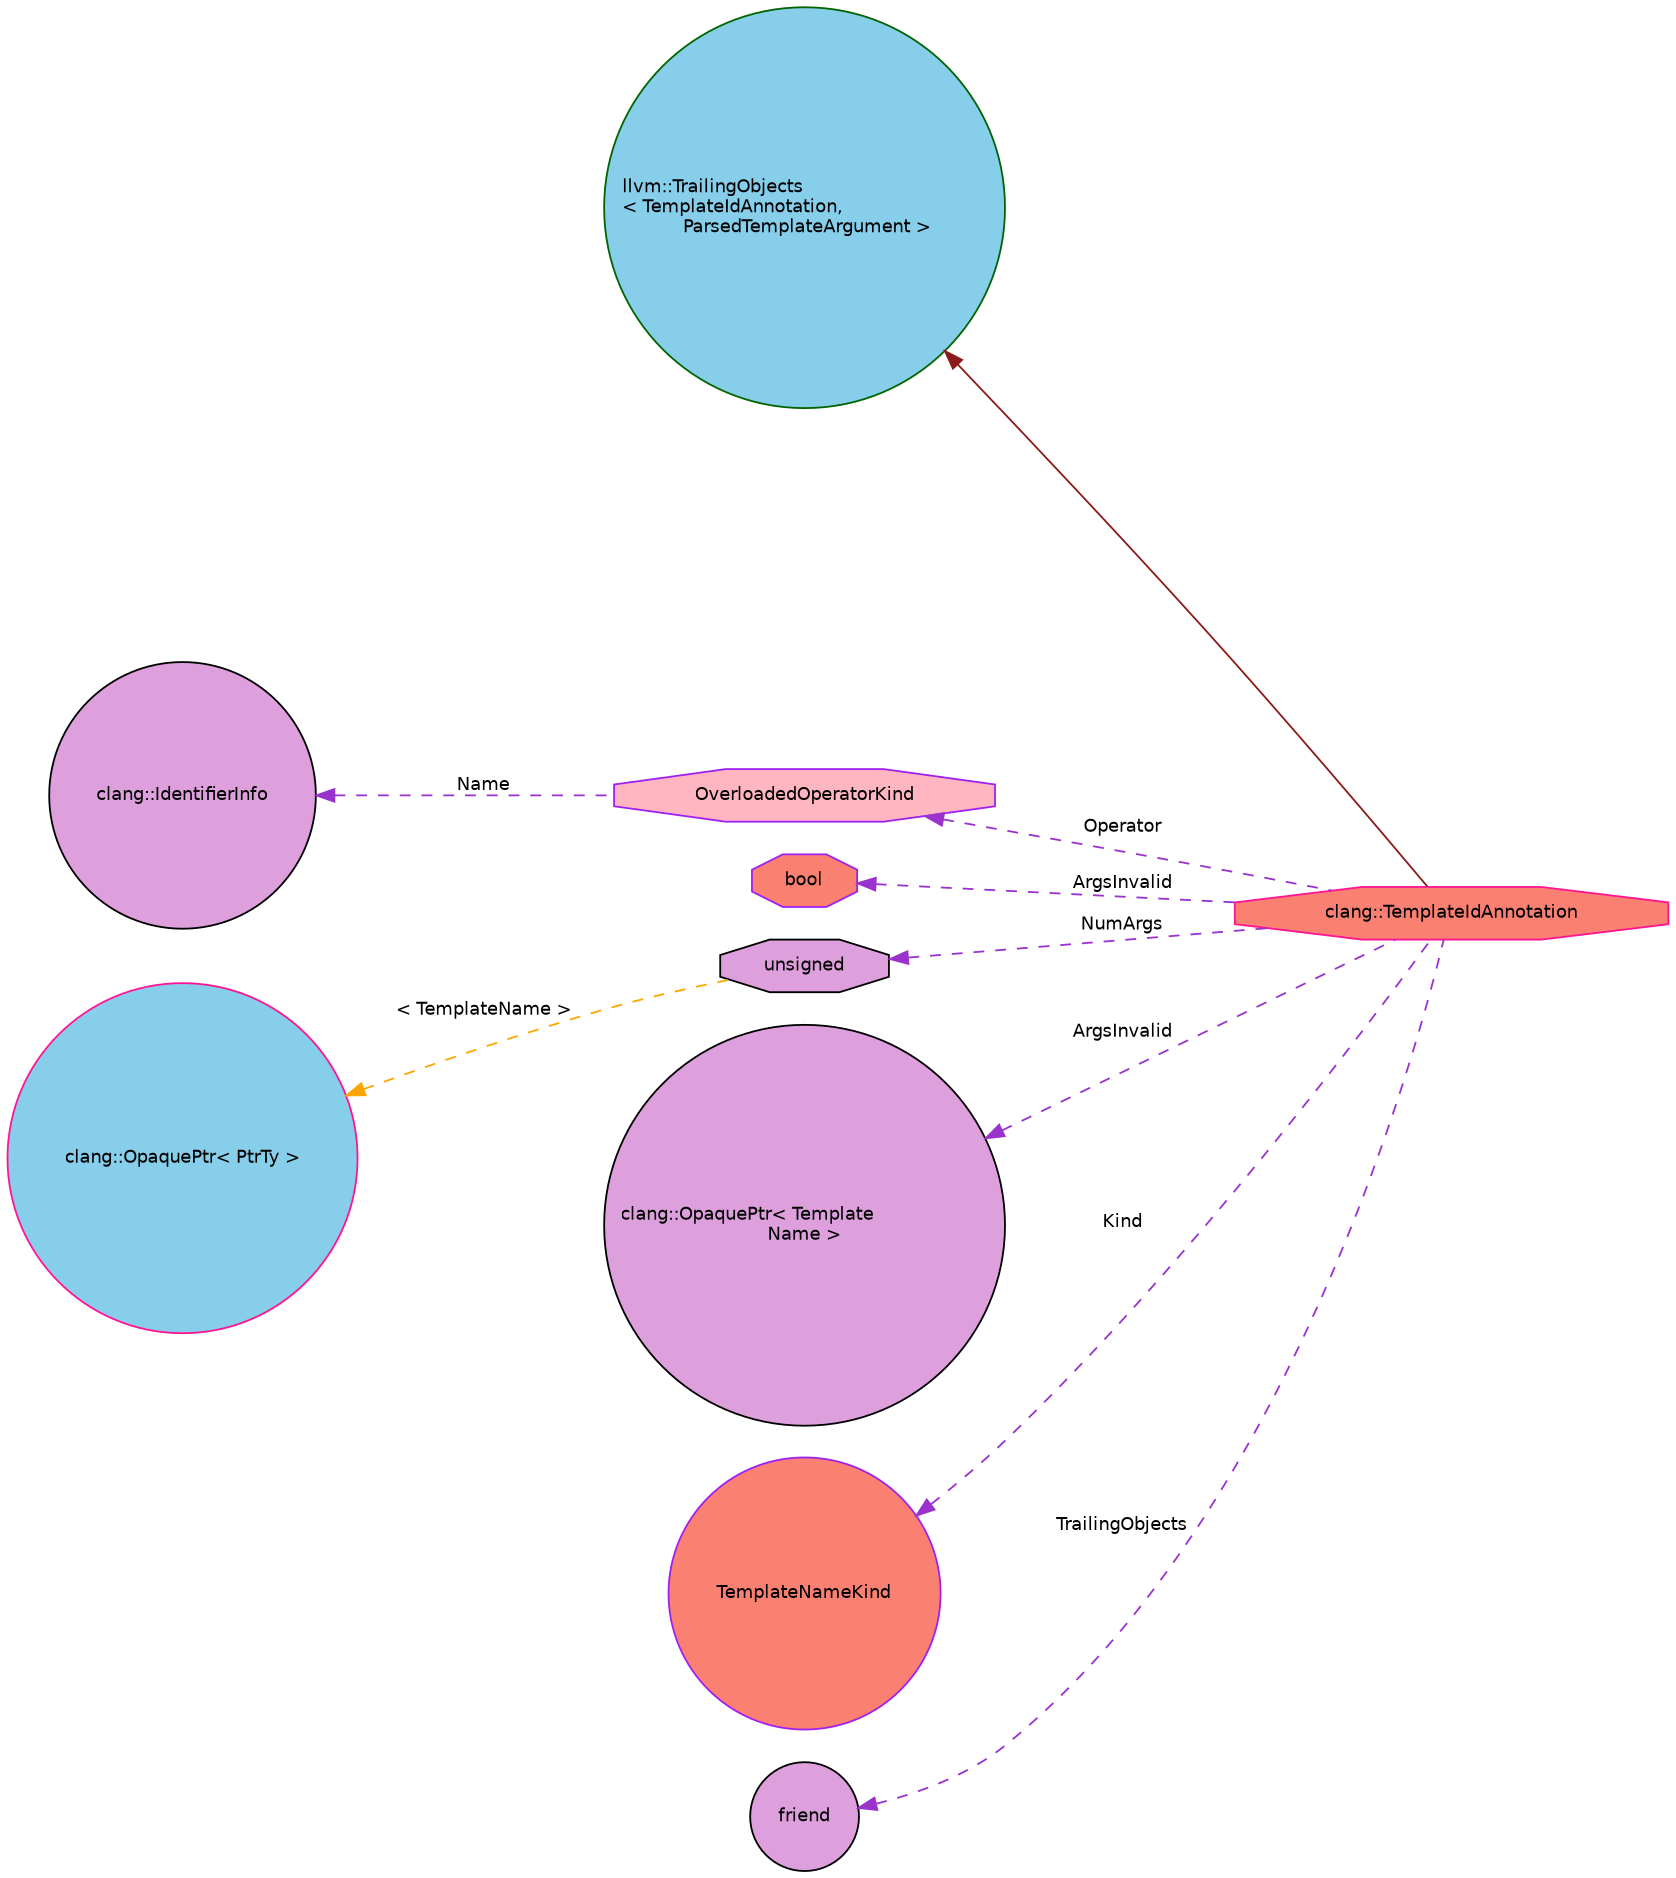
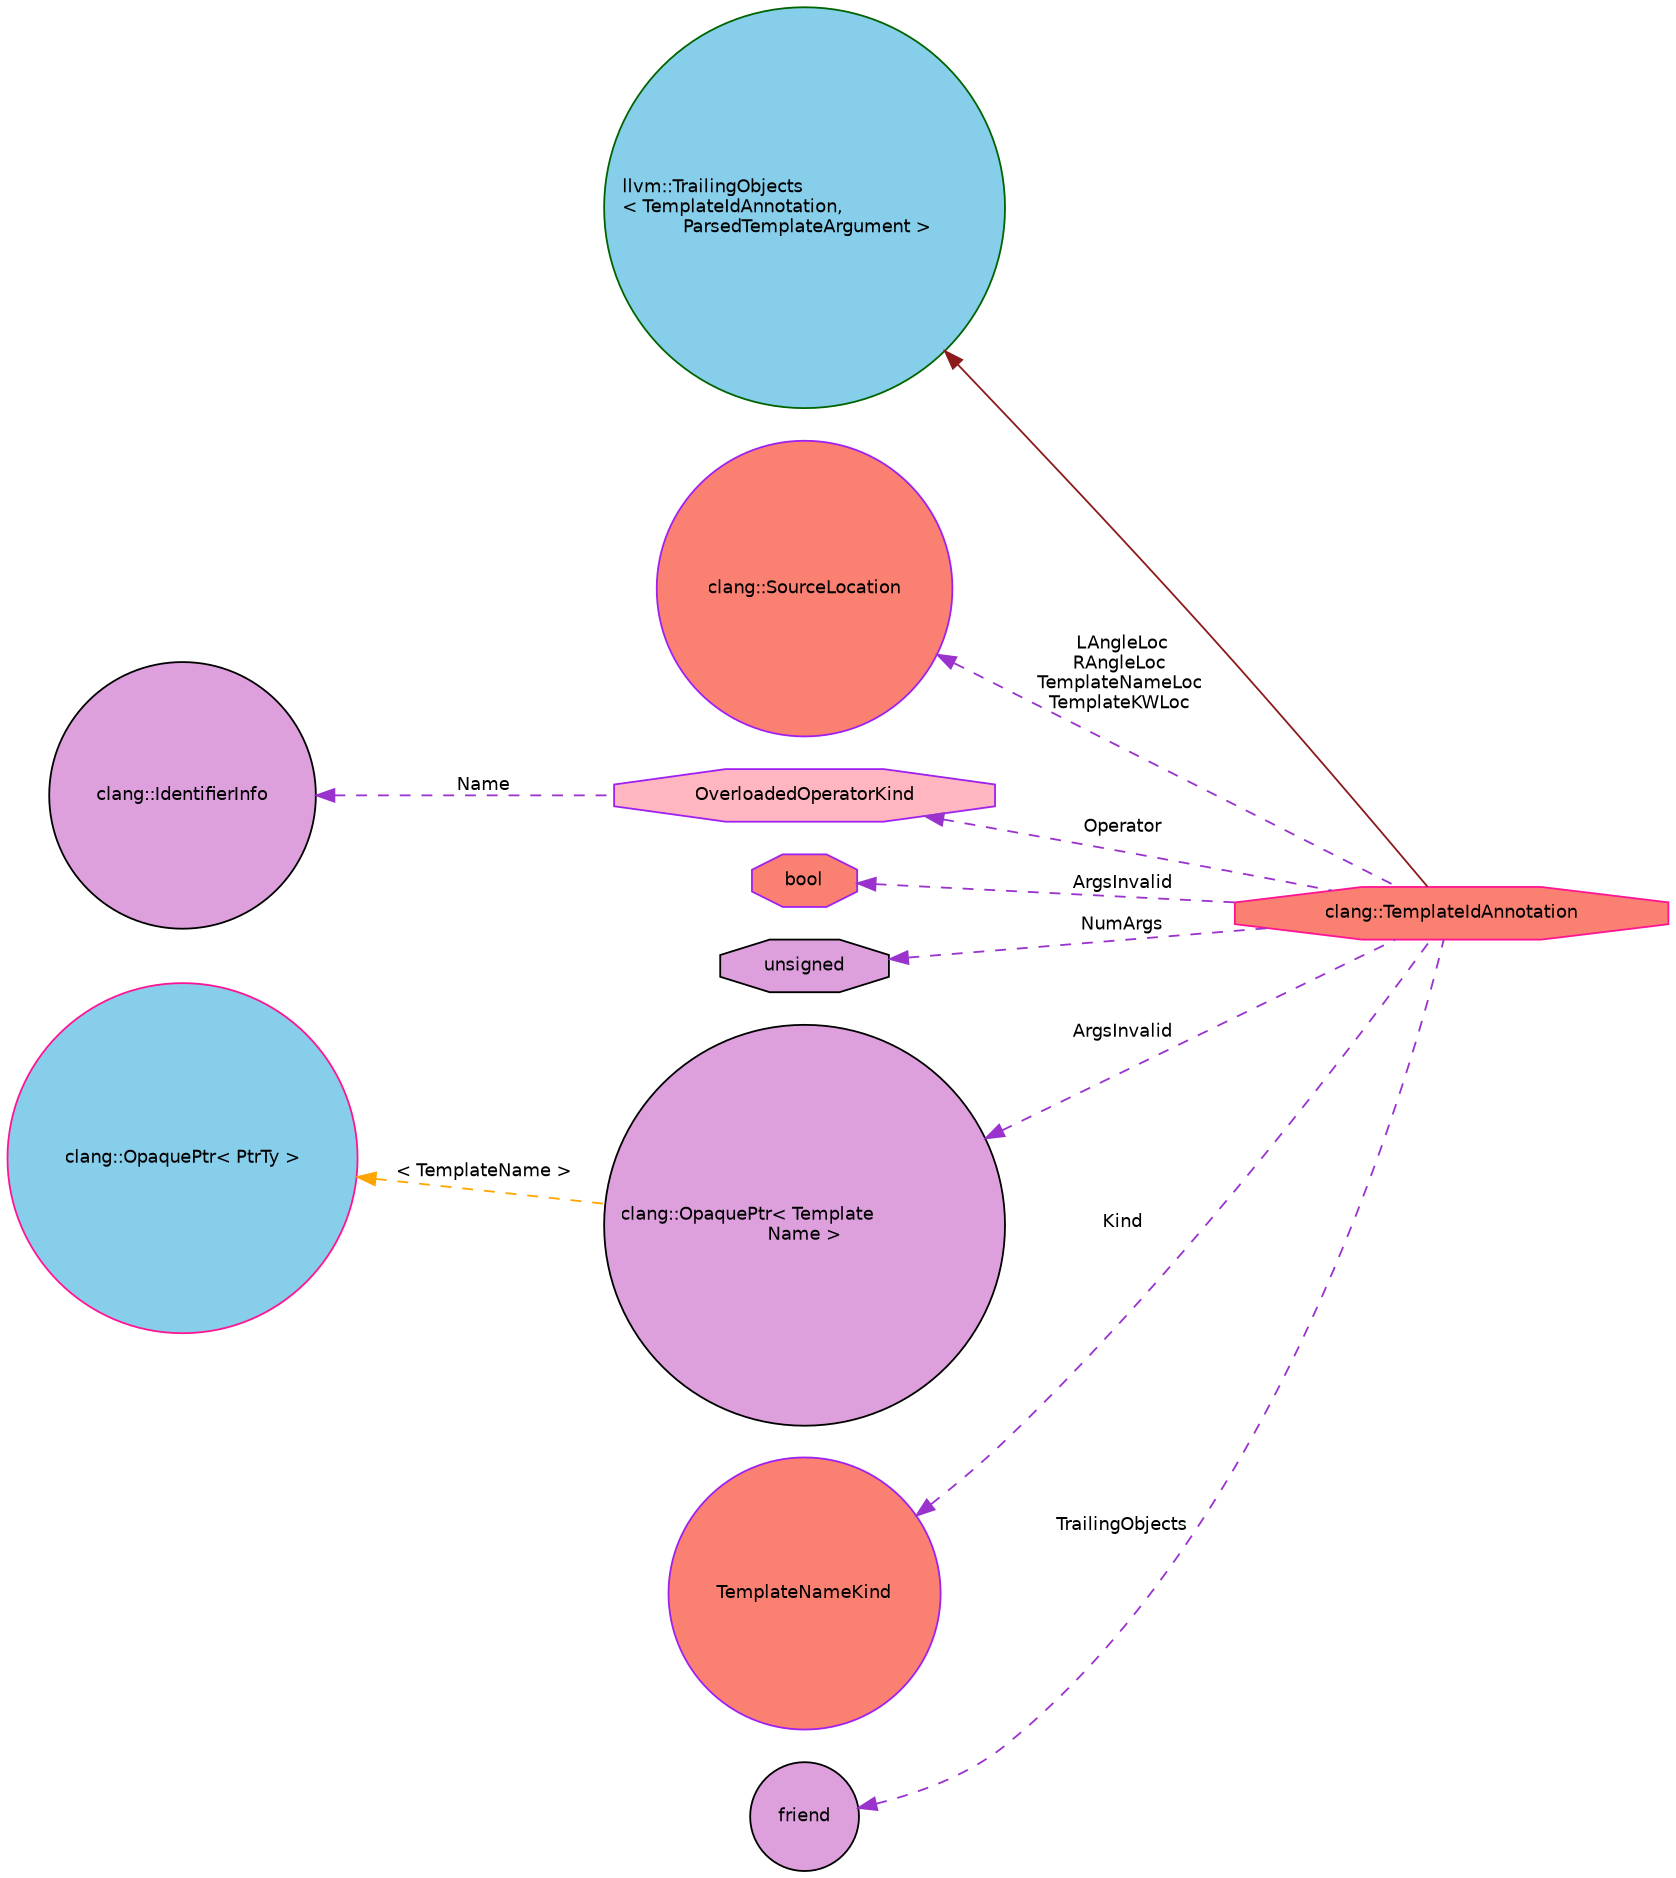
none -> (805, 589)
(544, 1028) -> (490, 1191)
